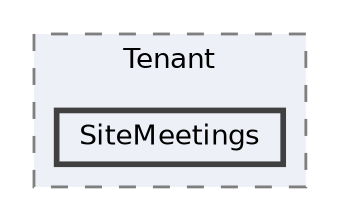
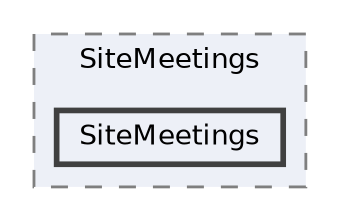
(170, 61) -> (170, 61)
